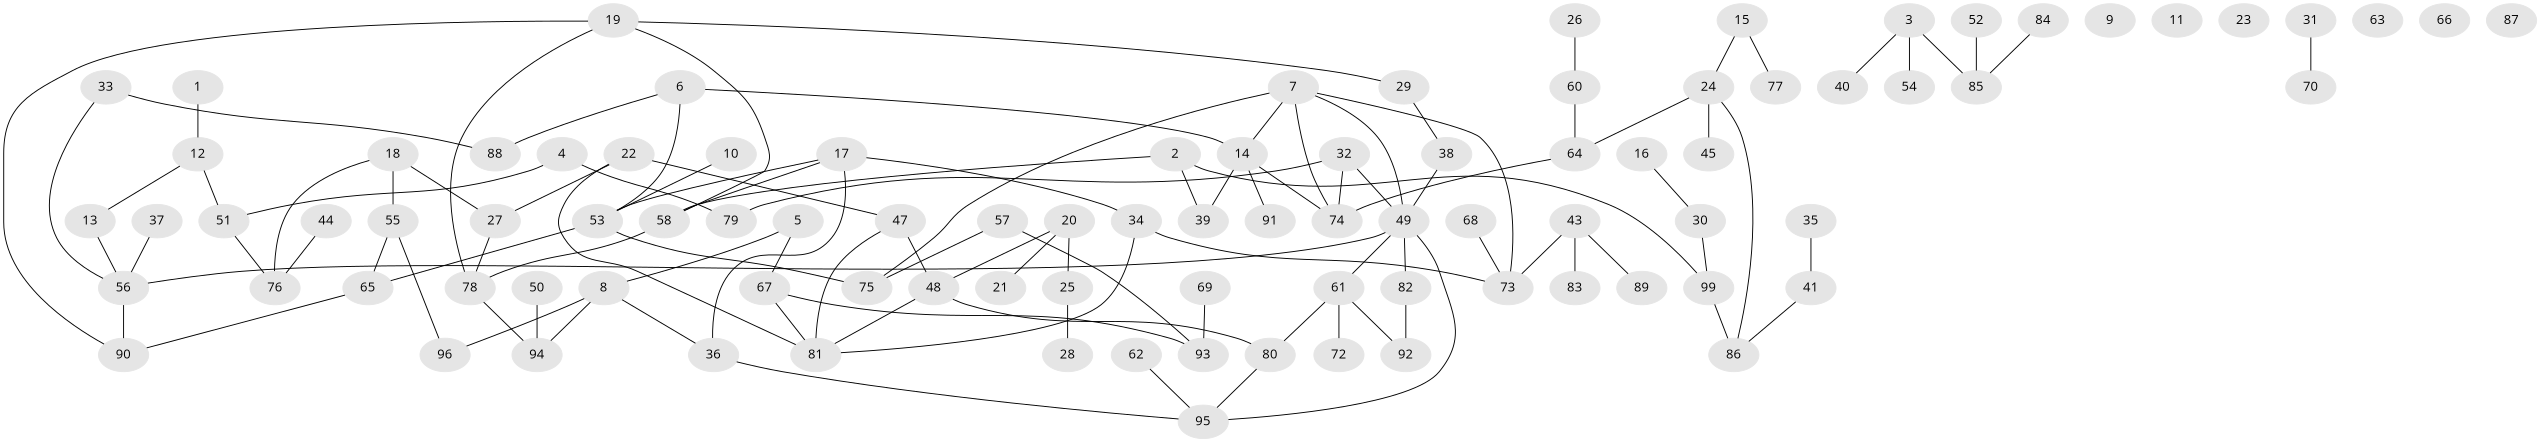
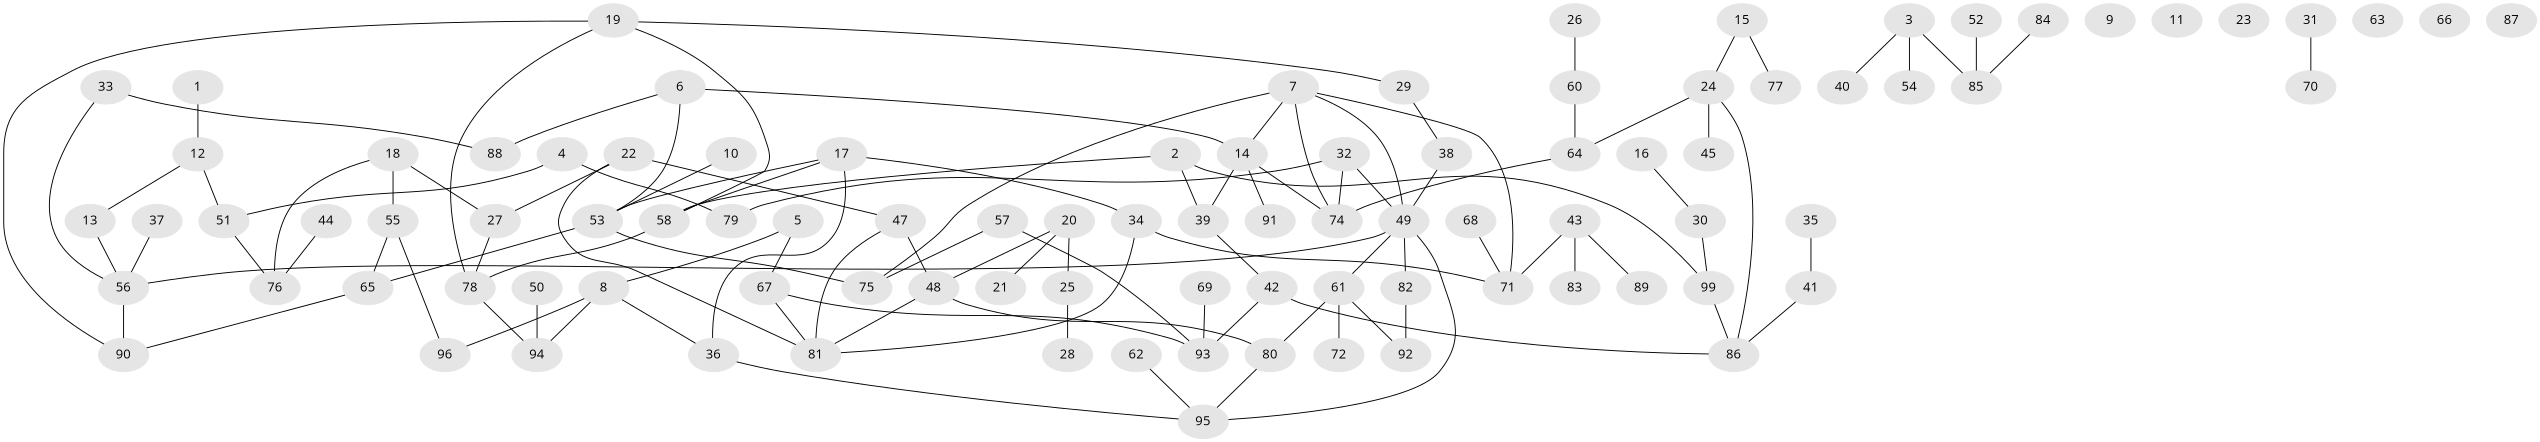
none -> (1272, 288)
(1508, 288) -> (1508, 288)
